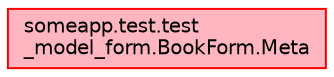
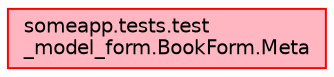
(167, 39) -> (167, 39)
